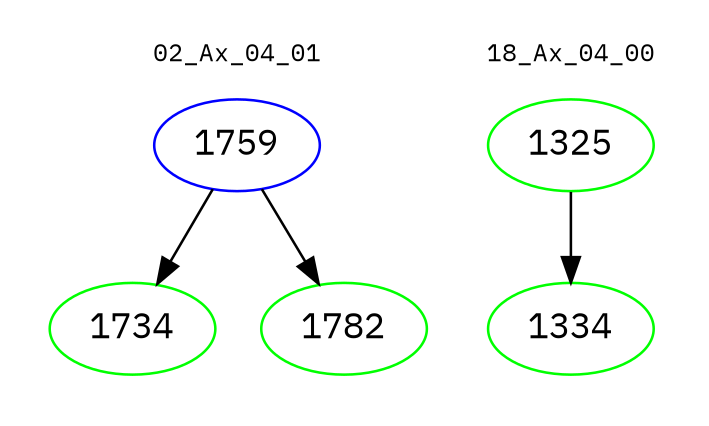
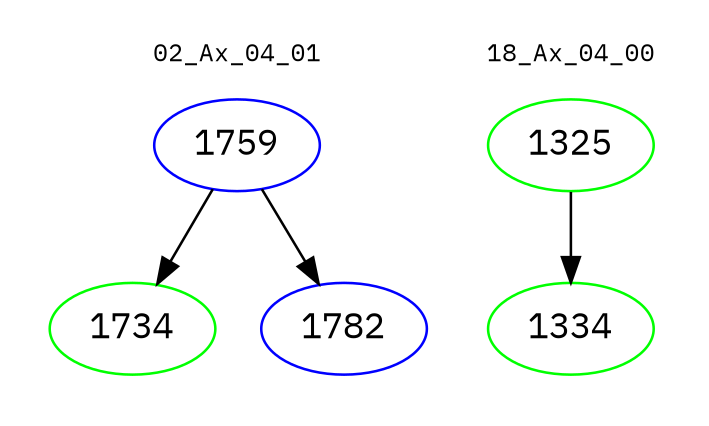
(344, 329) -> (344, 329)
